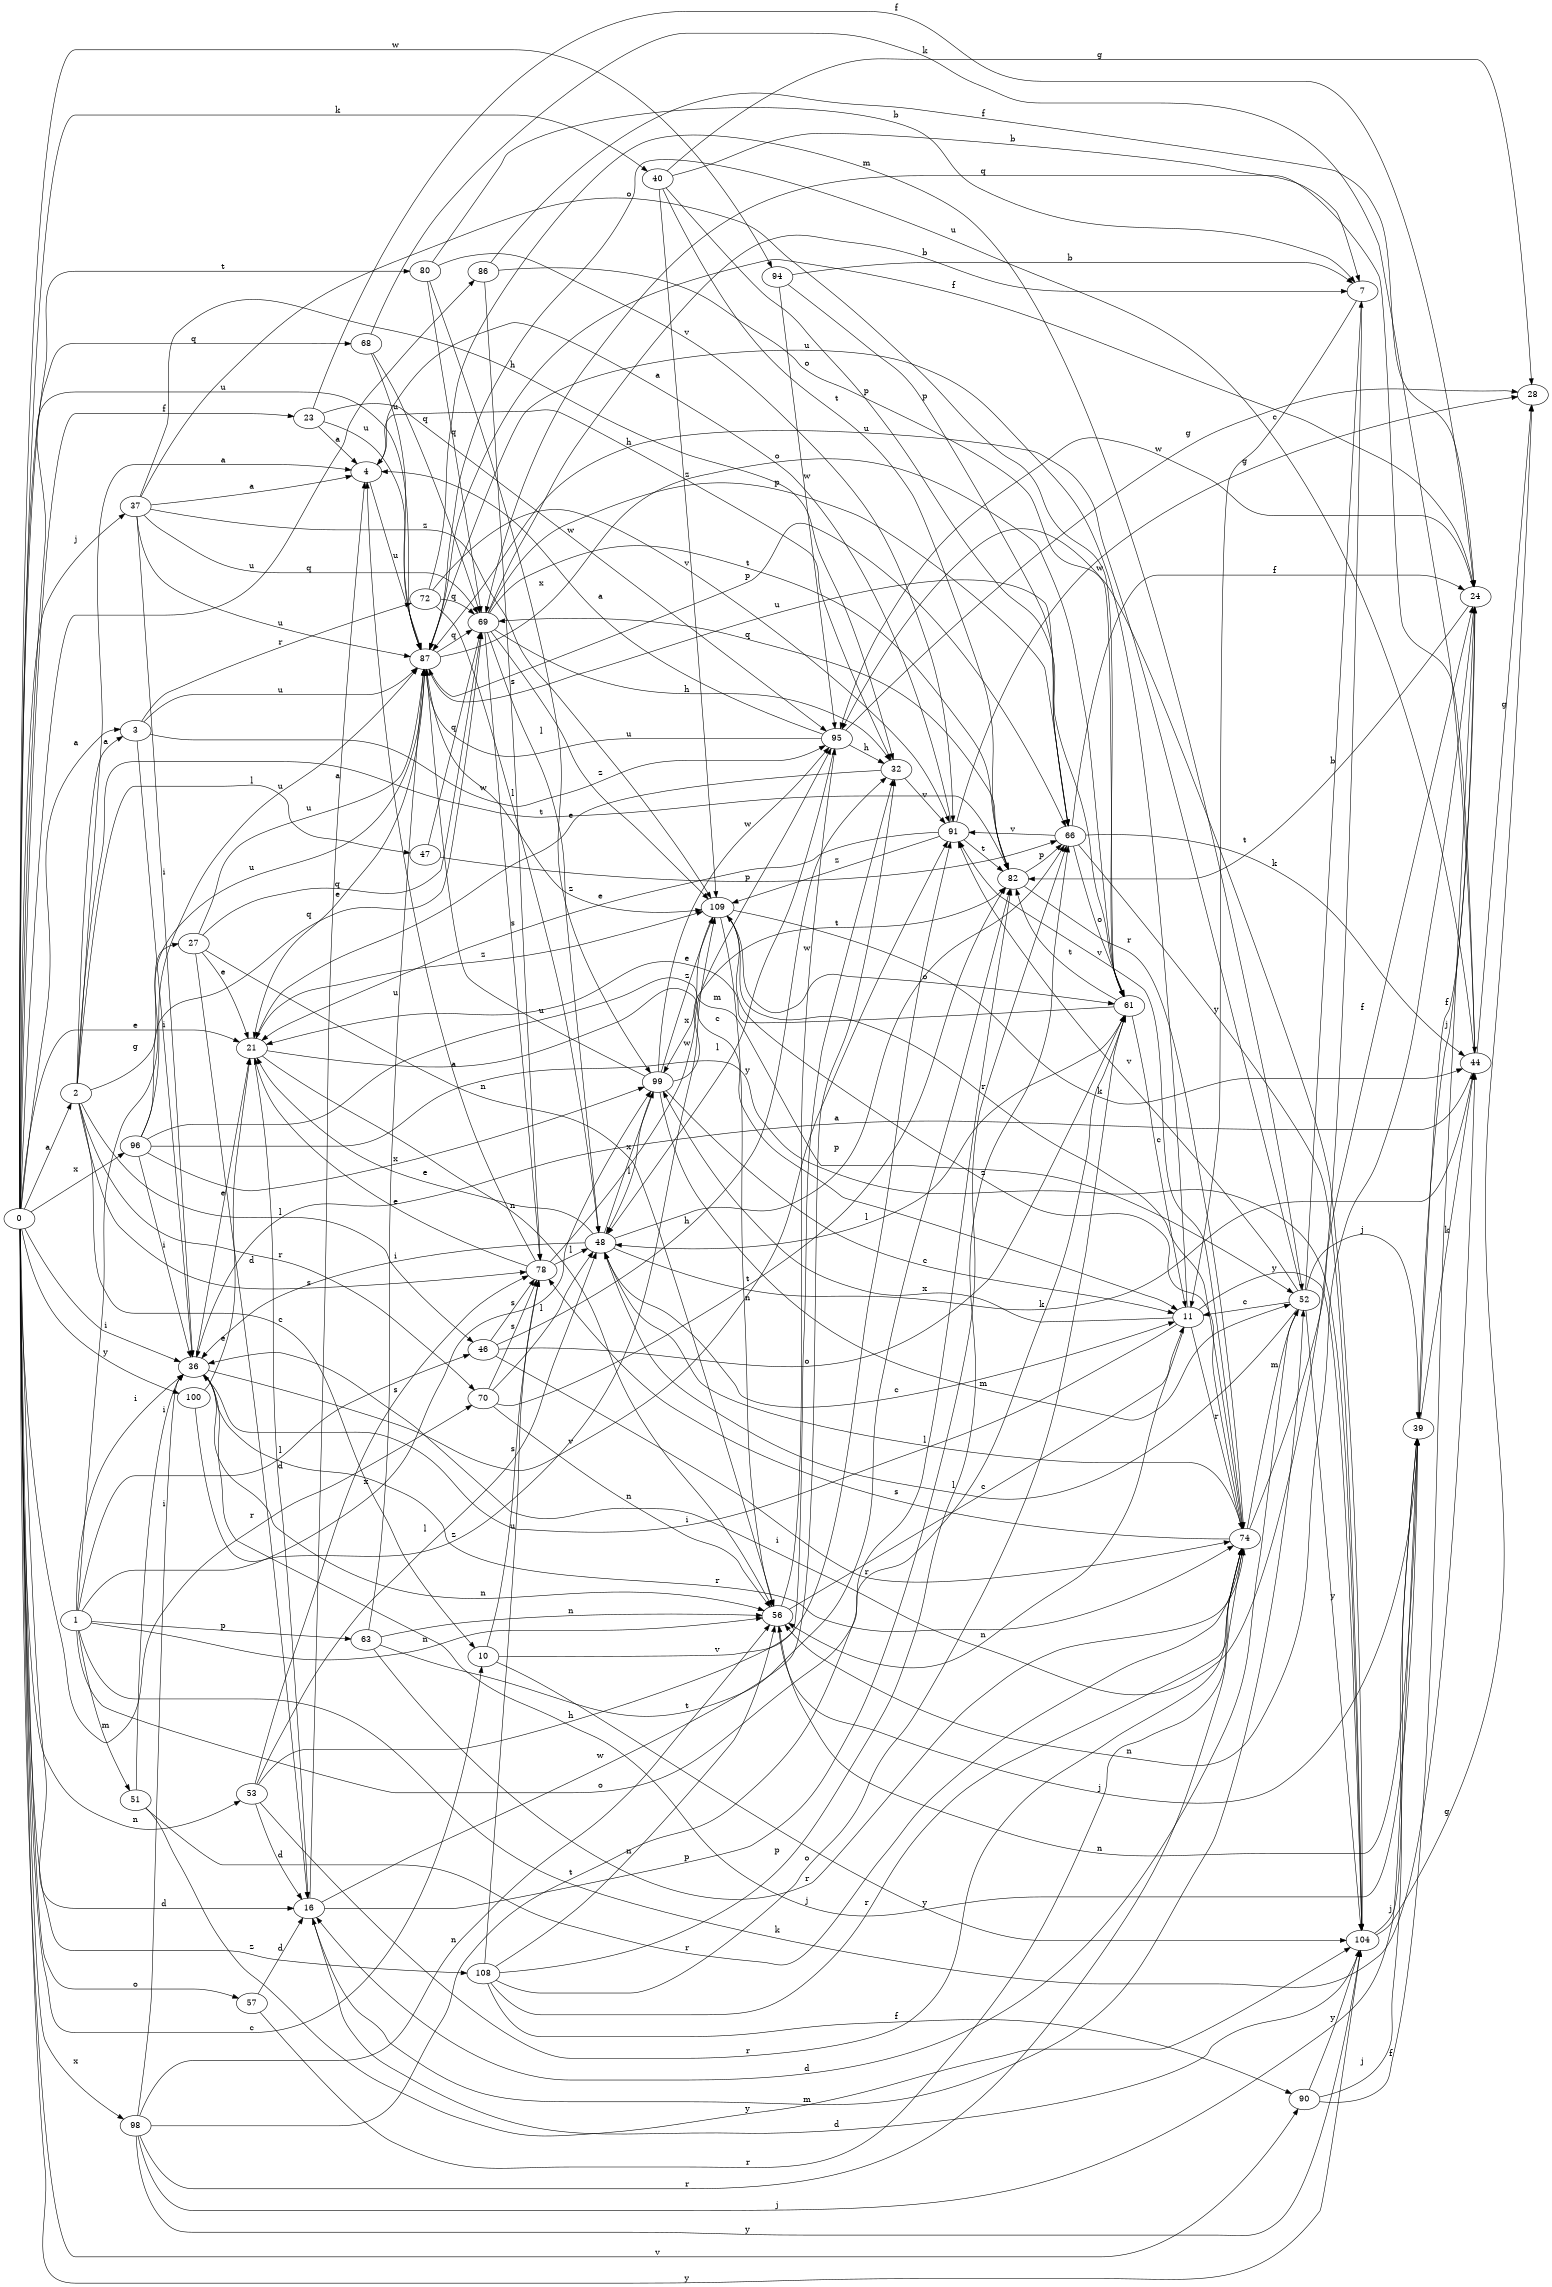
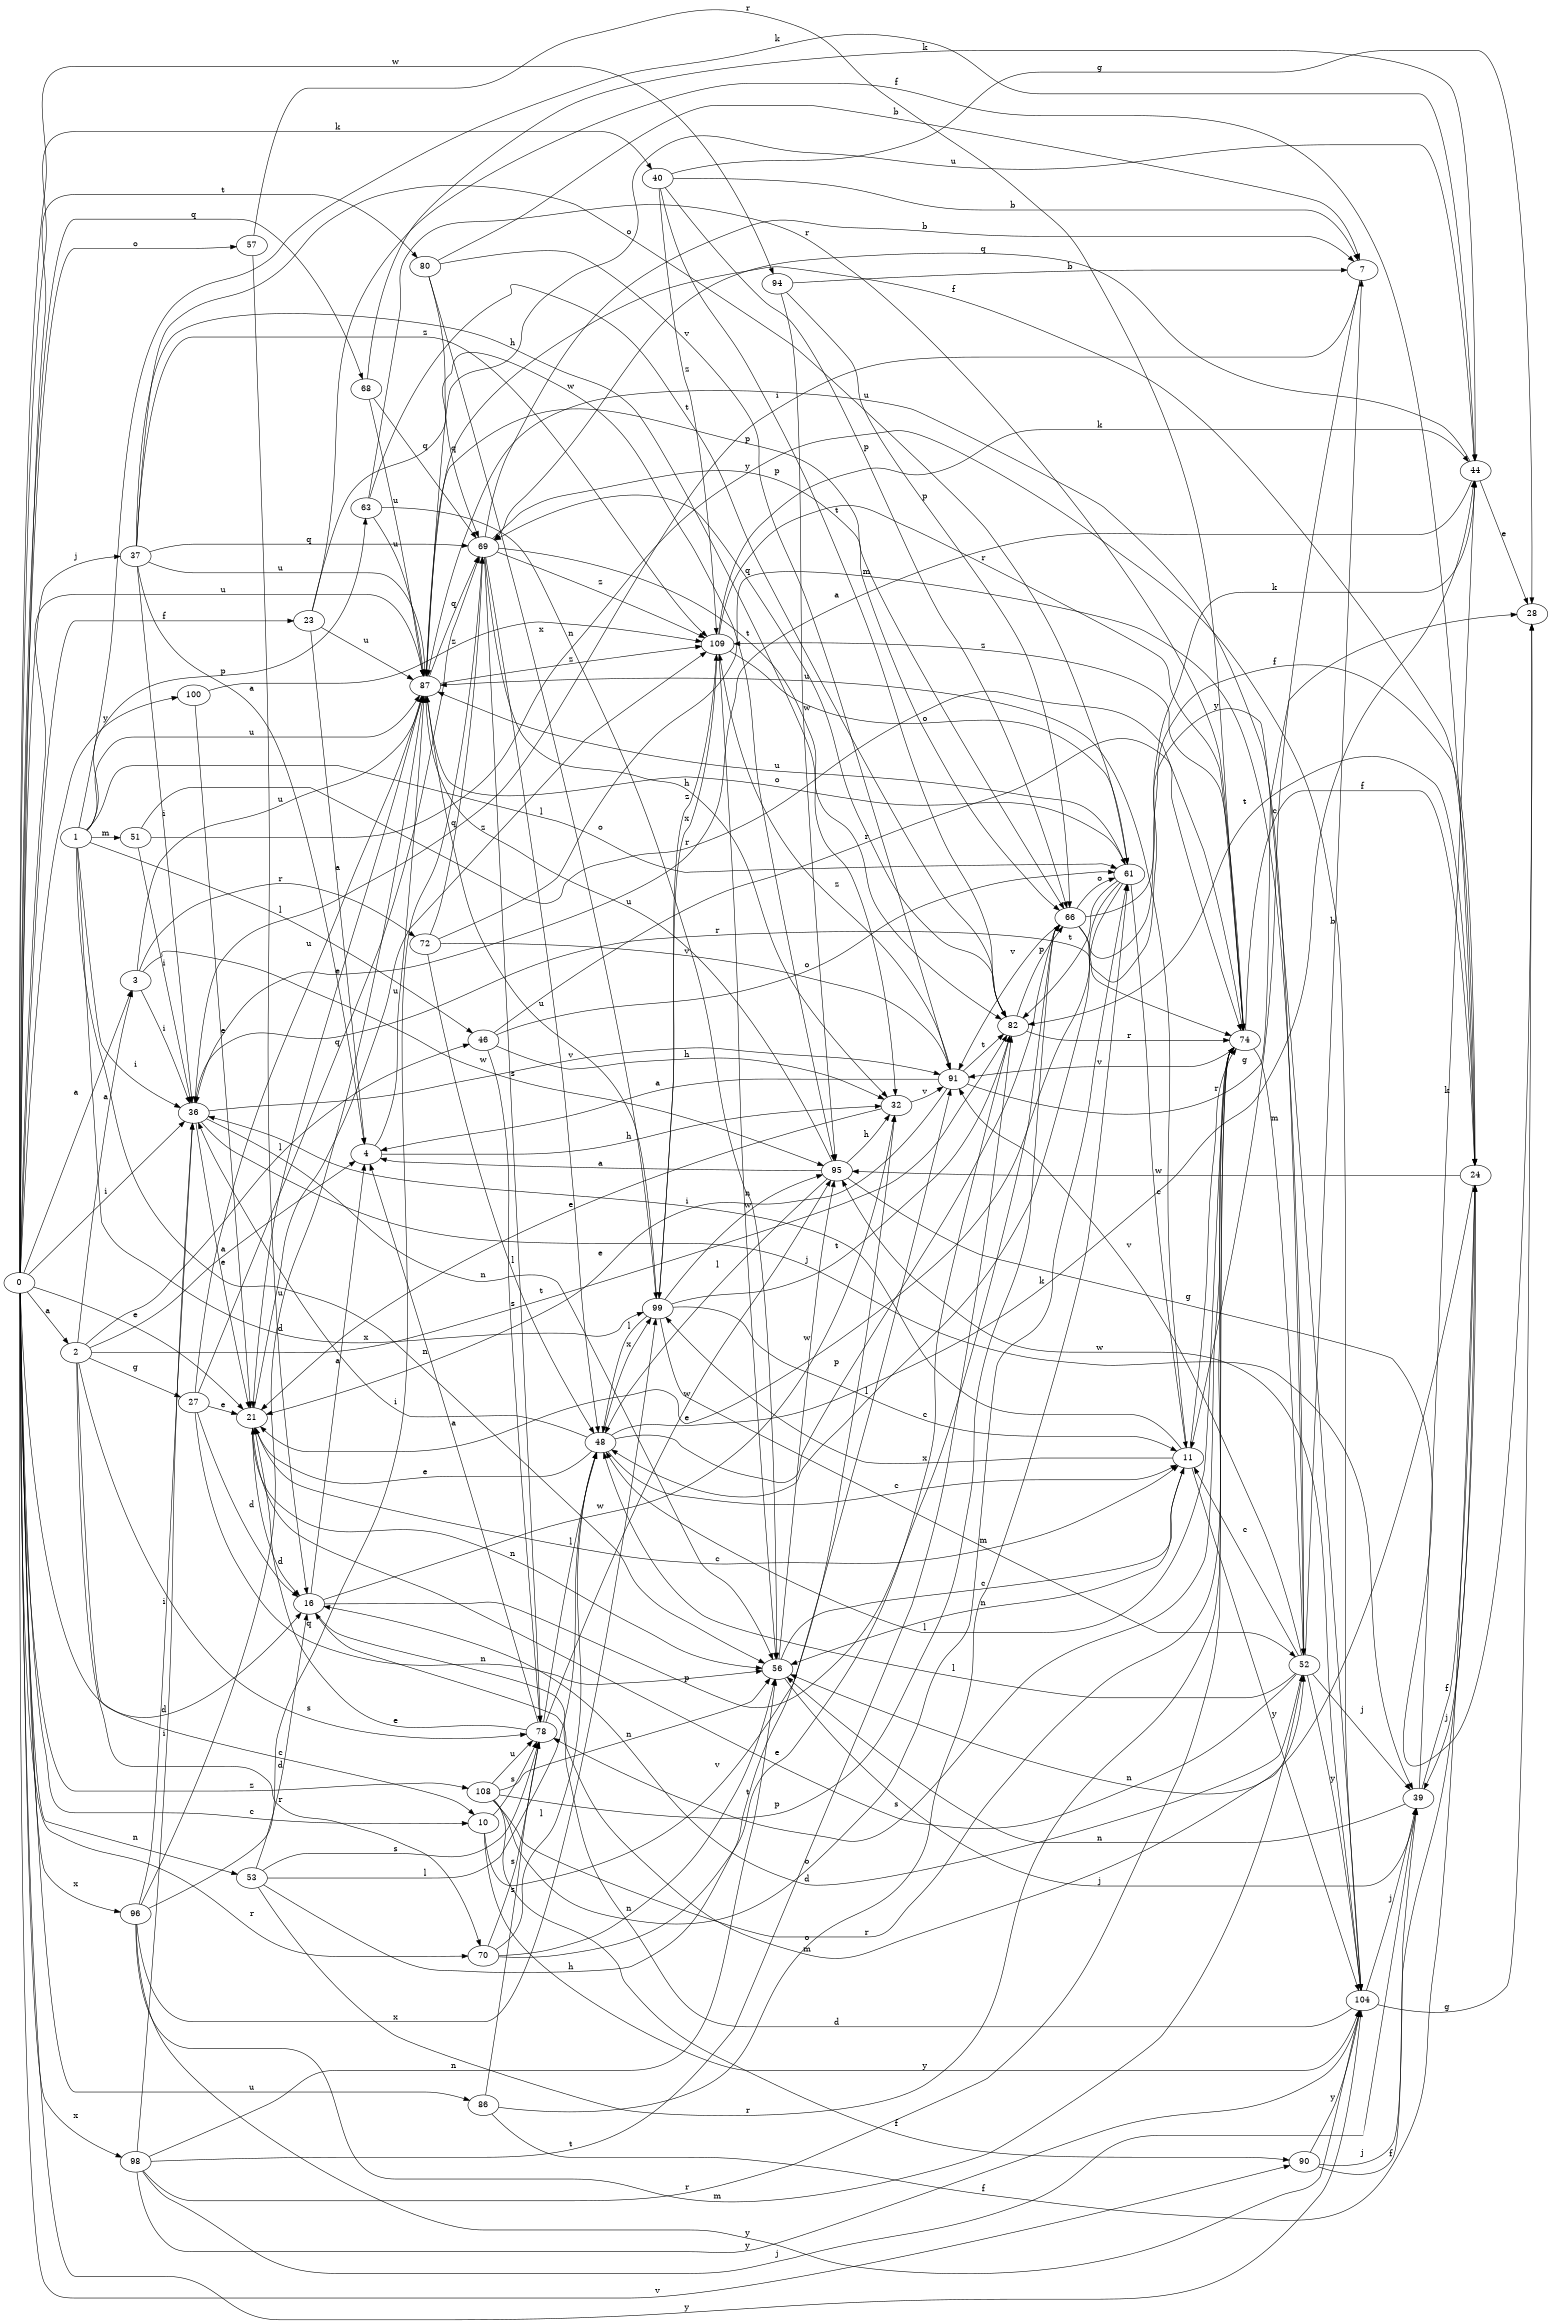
(1504, 705) -> (1504, 534)
(425, 855) -> none
none -> (718, 1736)
